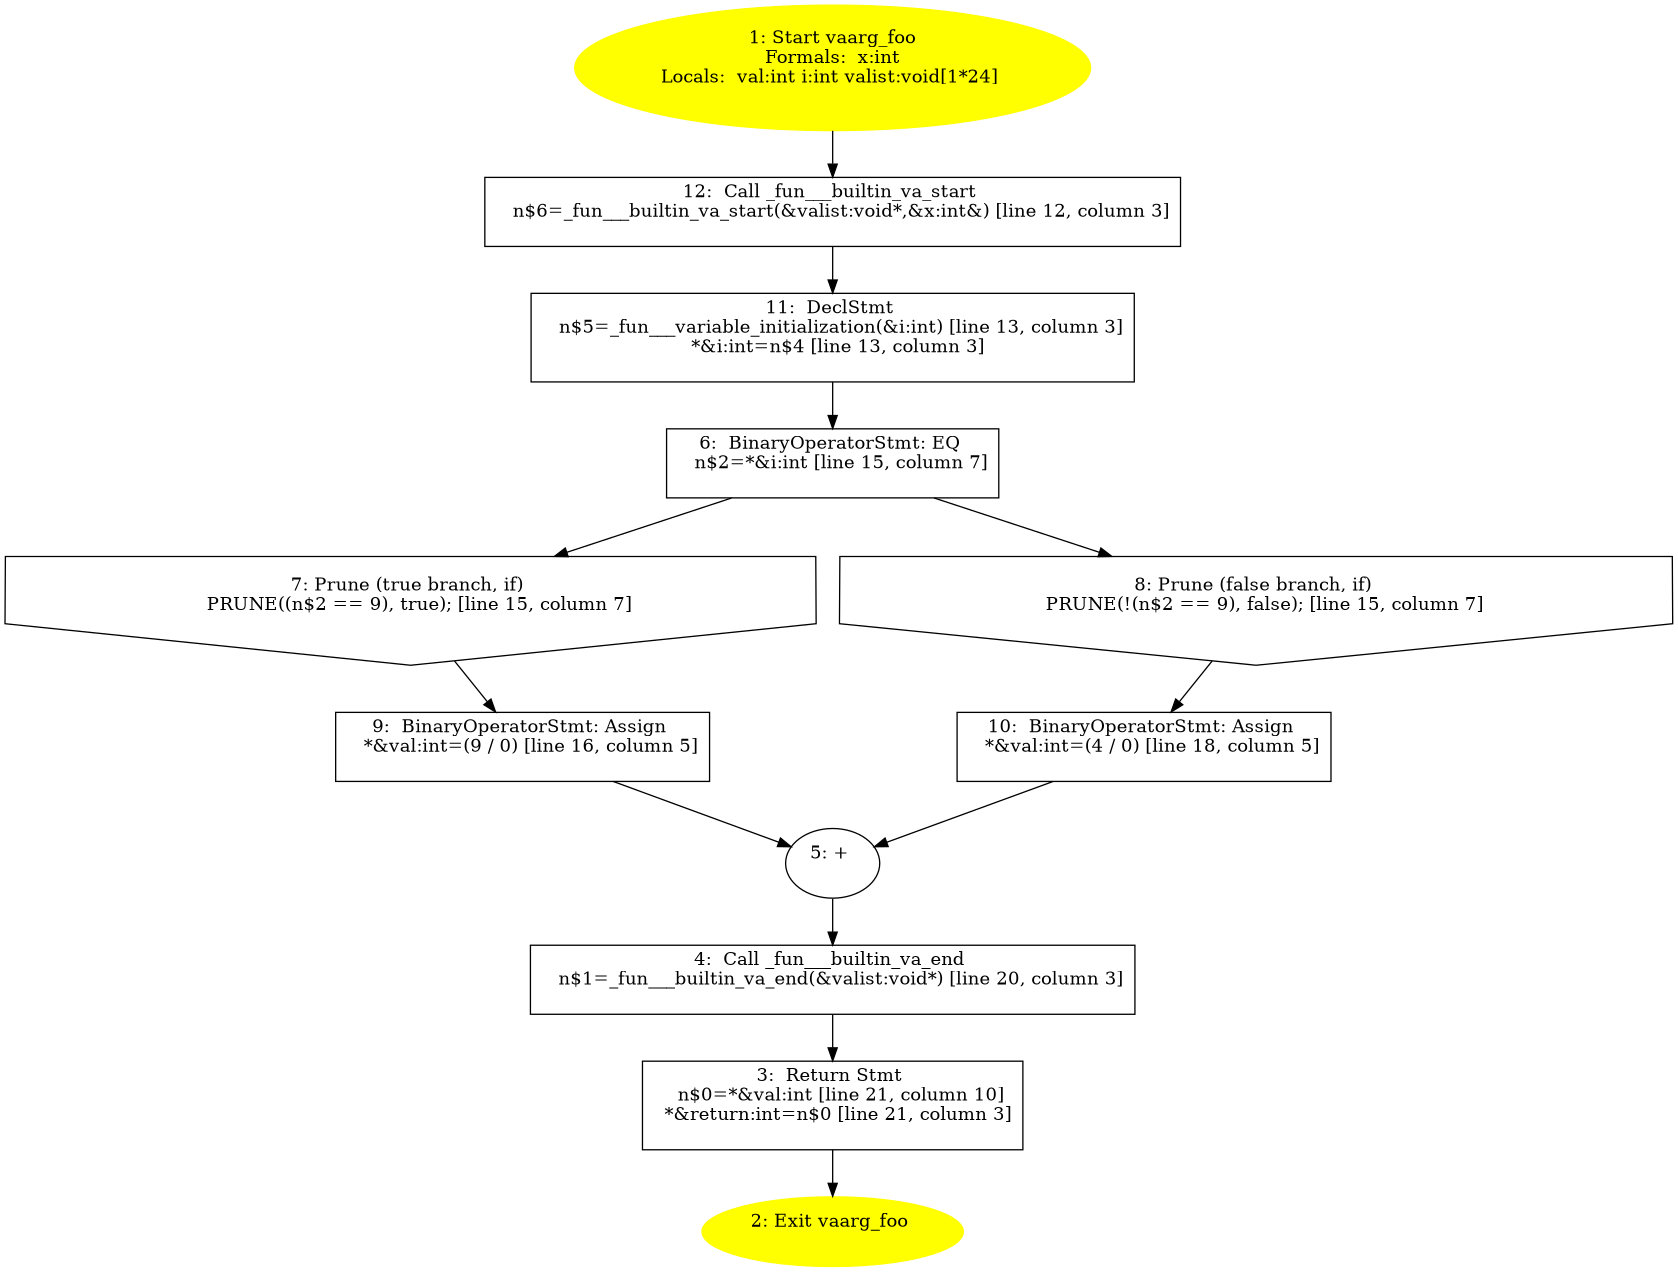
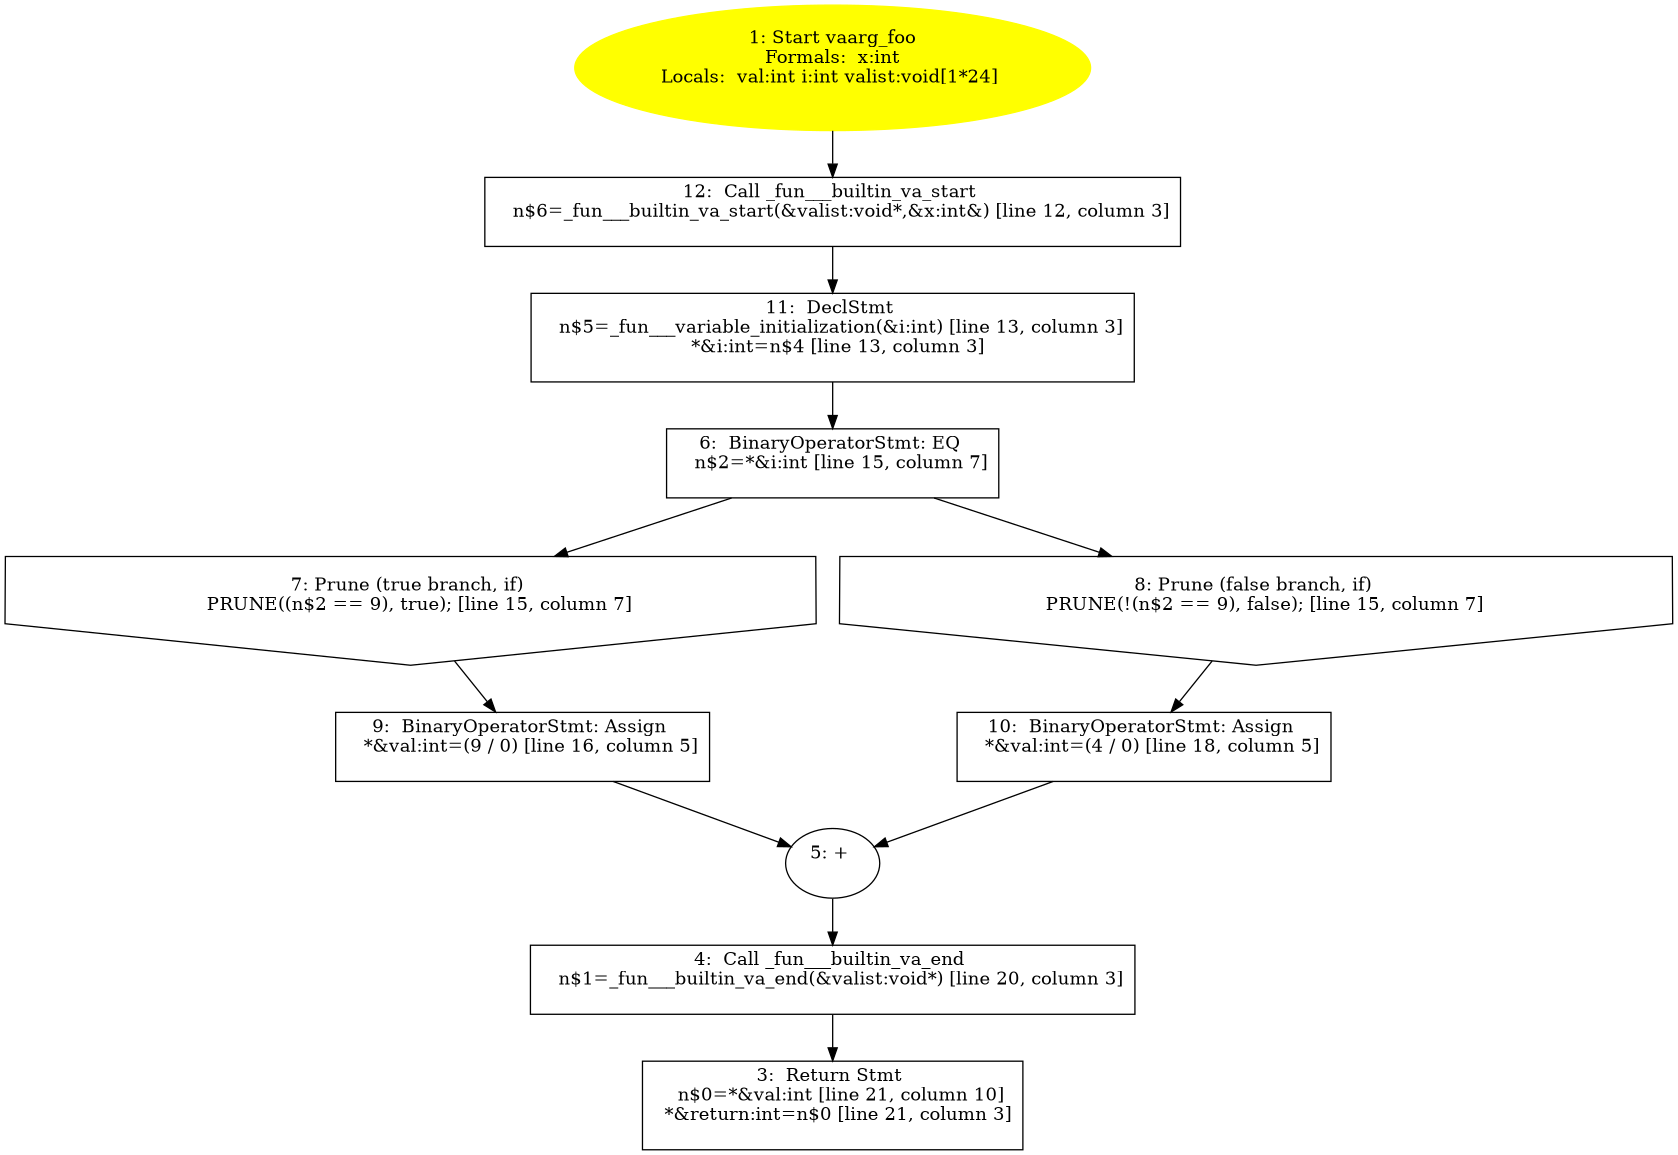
(833, 1232) -> none
